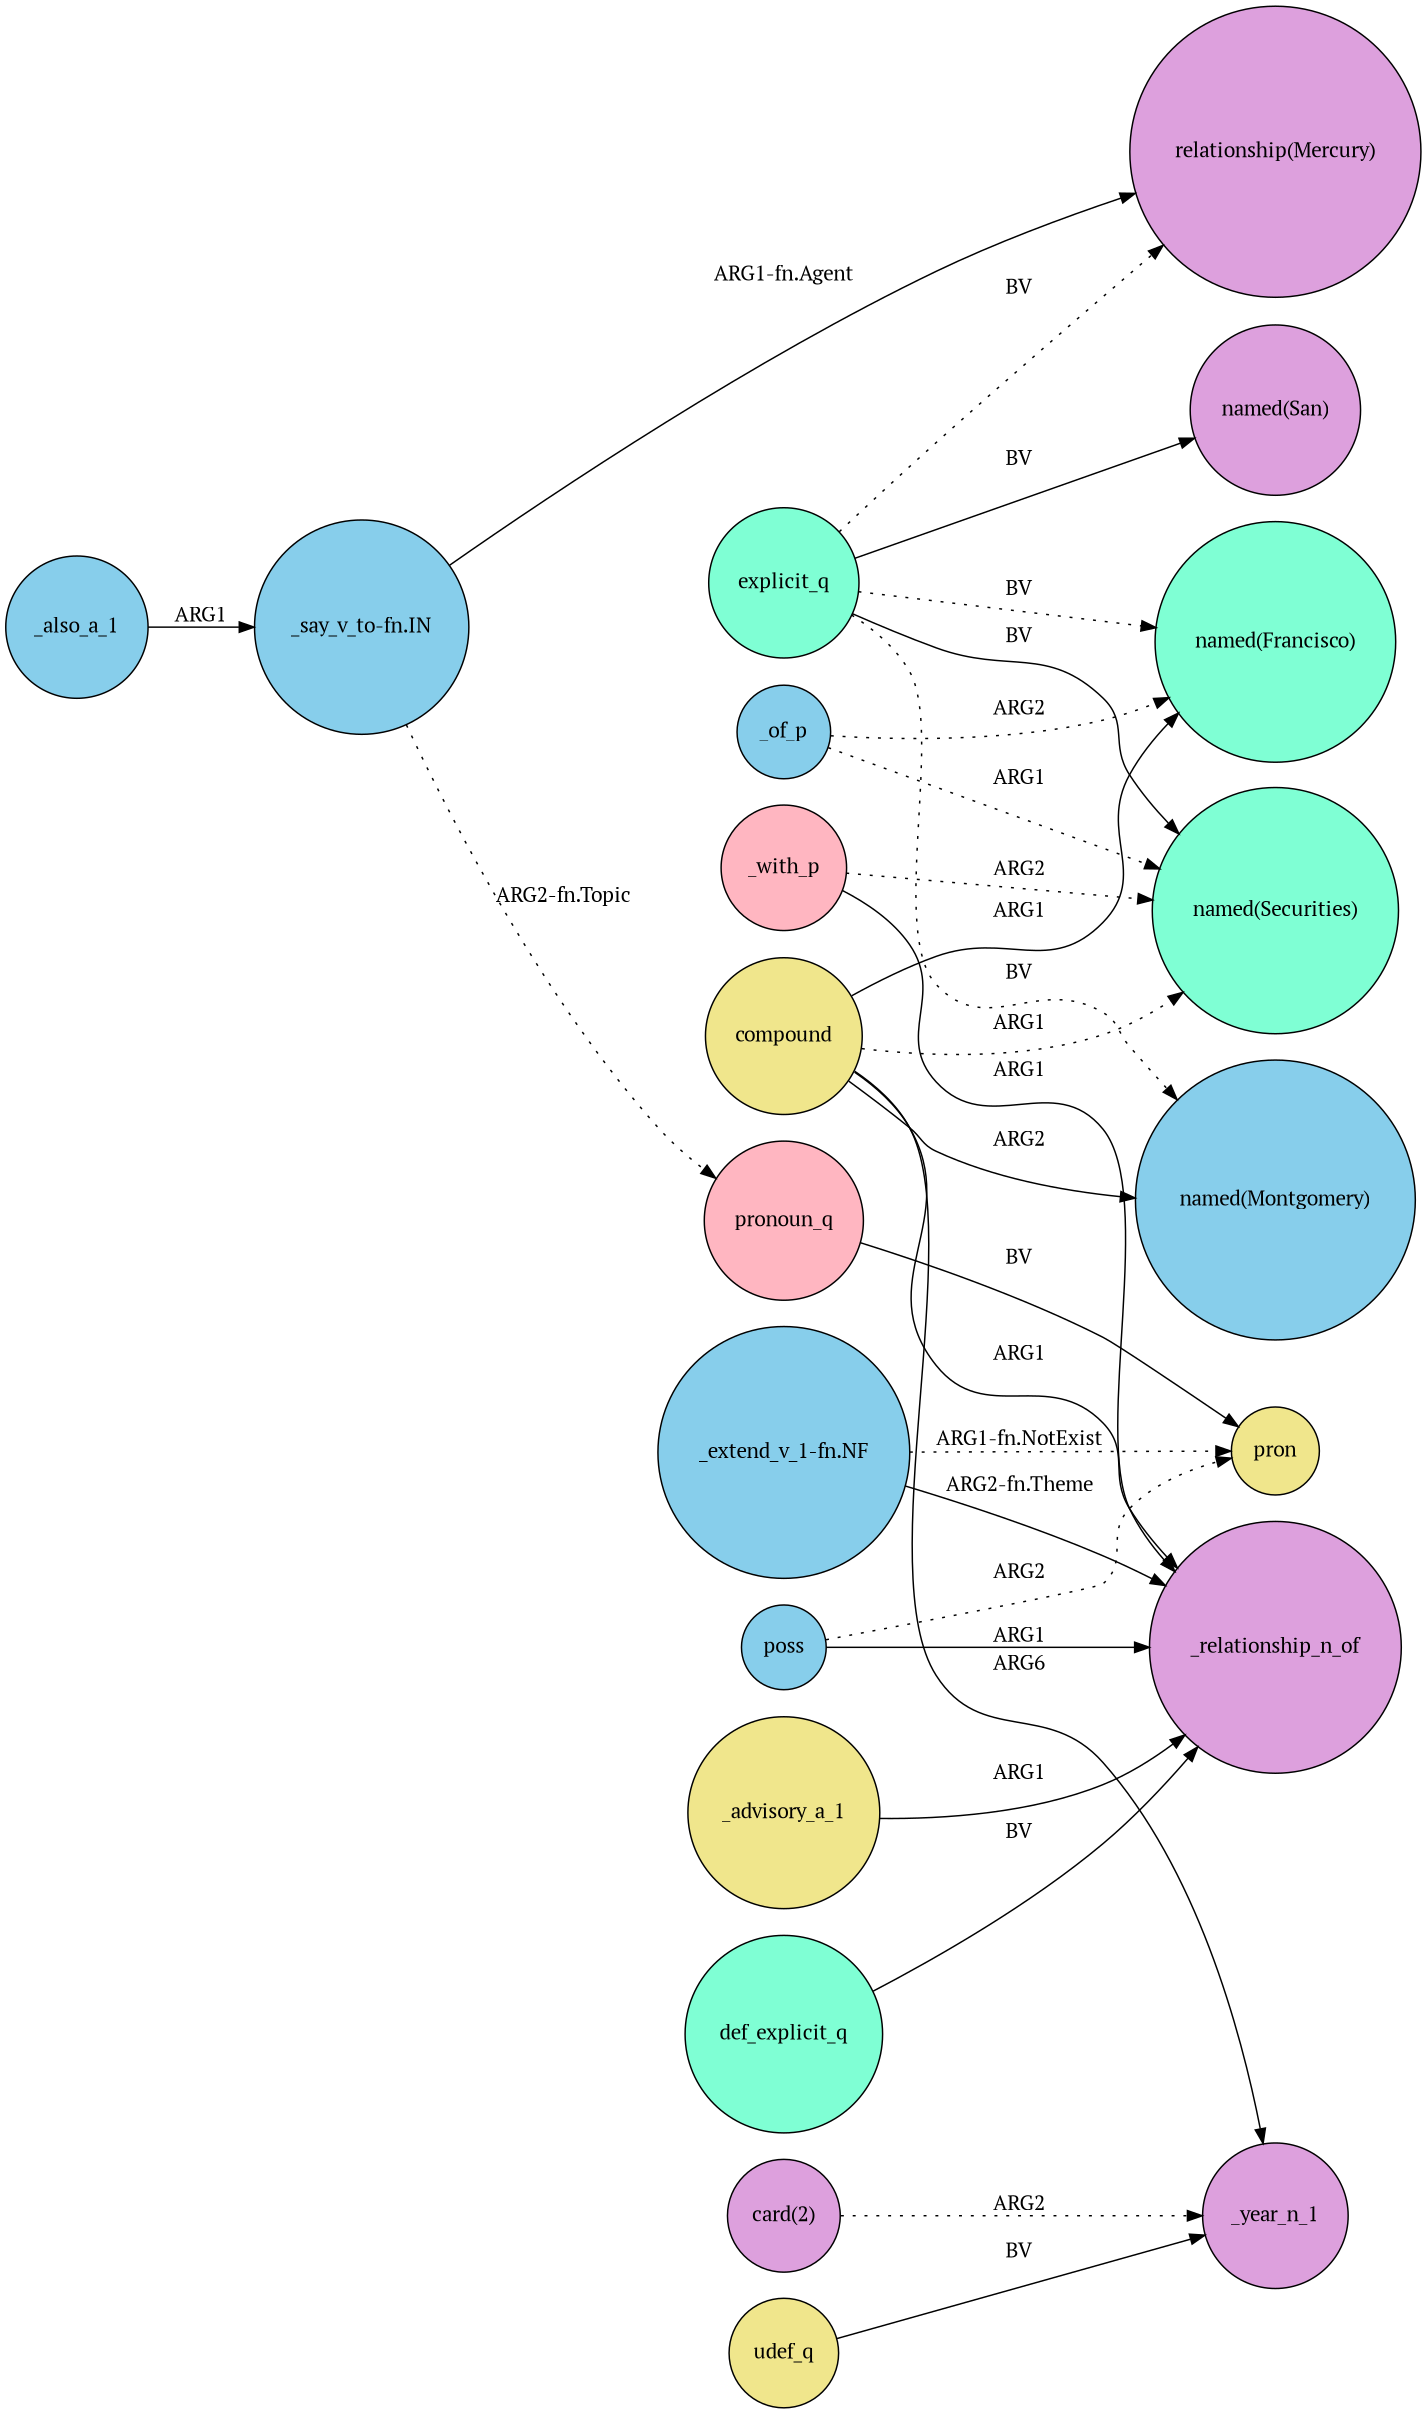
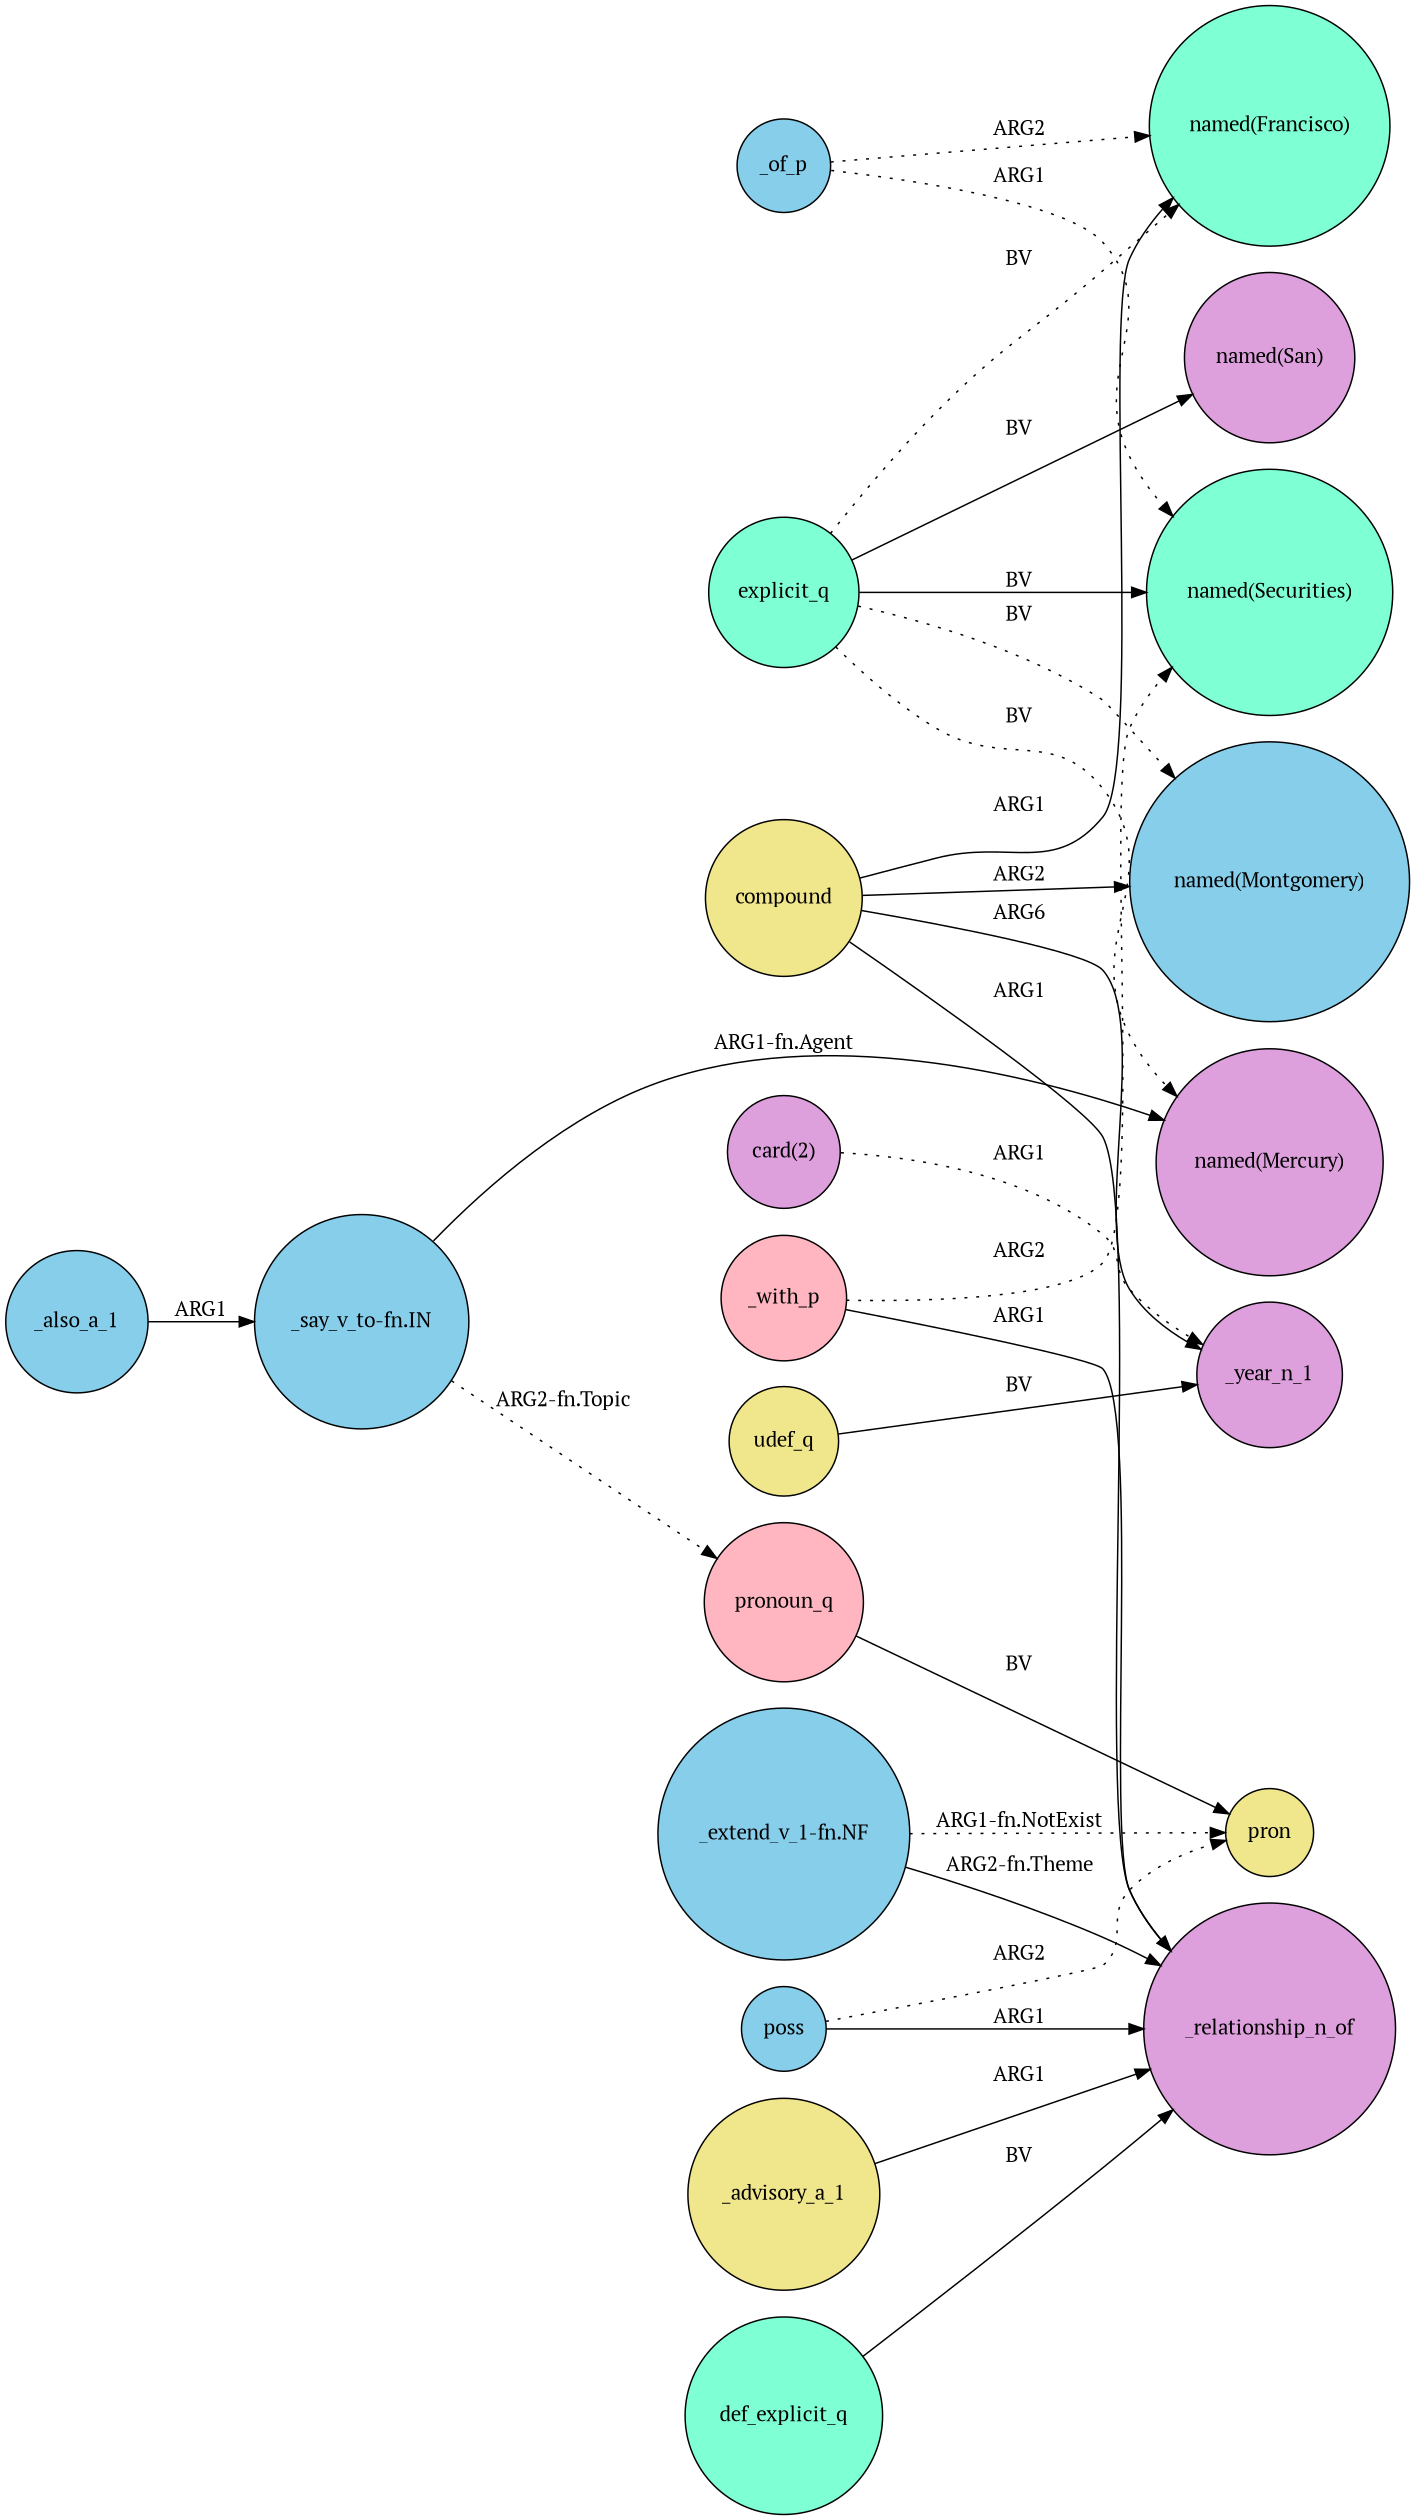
(1275, 152) -> (1270, 1162)
(1021, 1051) -> none
(1020, 2205) -> (1020, 1154)
